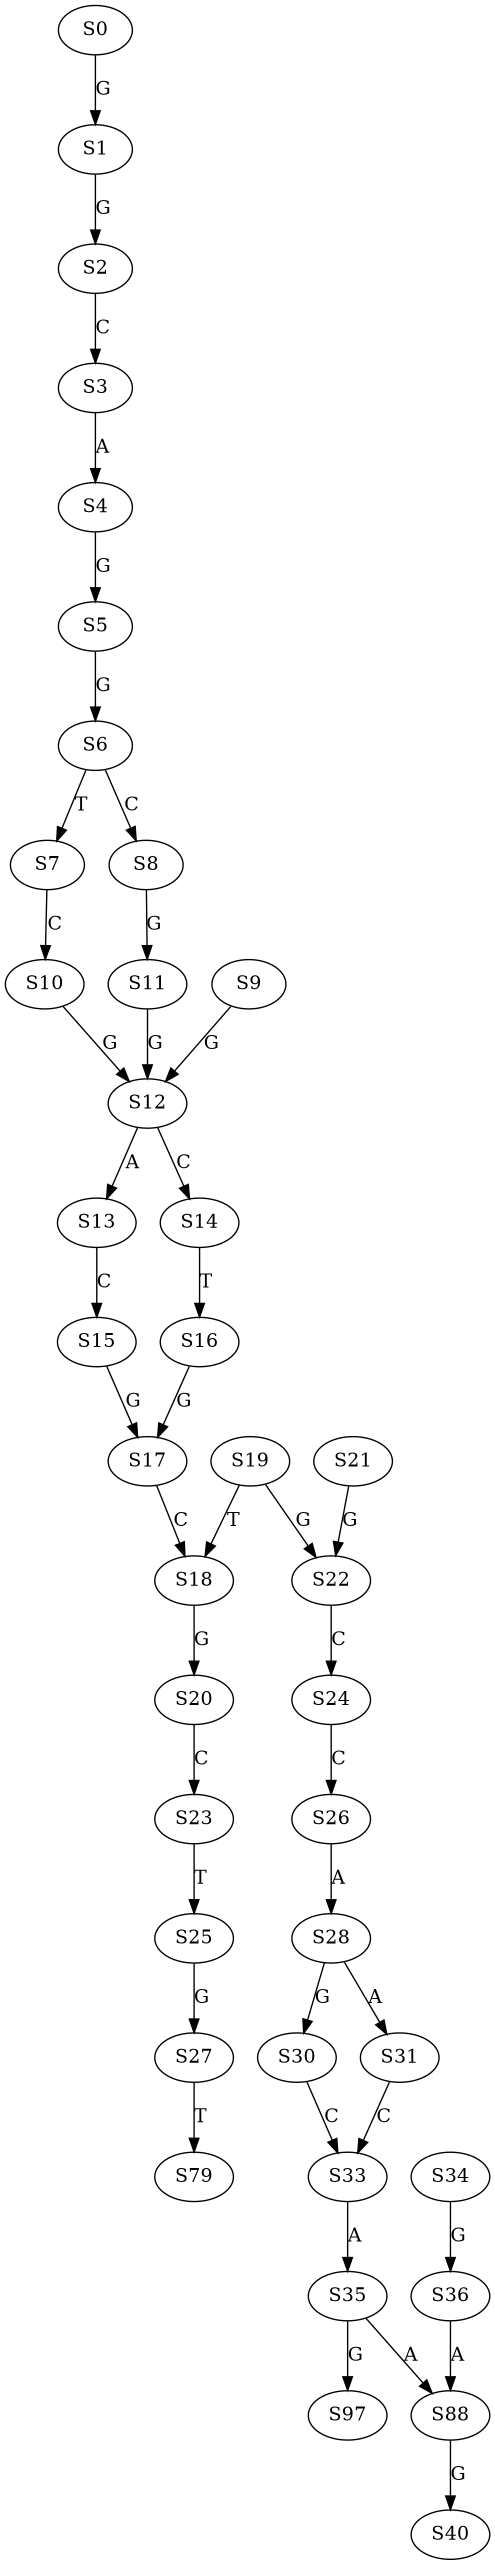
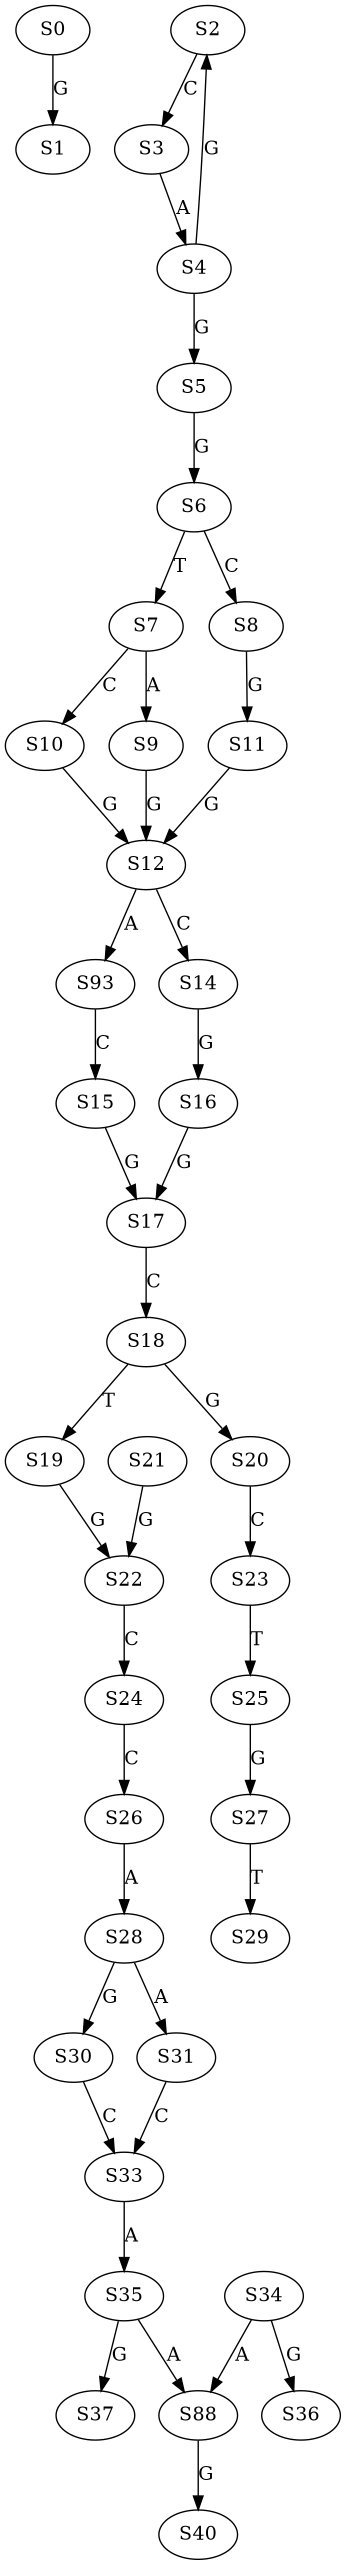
(95, 202) -> (202, 157)
none -> (146, 679)
(97, 1223) -> (95, 984)
(206, 1282) -> (206, 1044)
(225, 1515) -> (100, 1396)
(194, 2177) -> (250, 1938)
(450, 2349) -> (234, 2350)
(348, 2415) -> (95, 2415)
